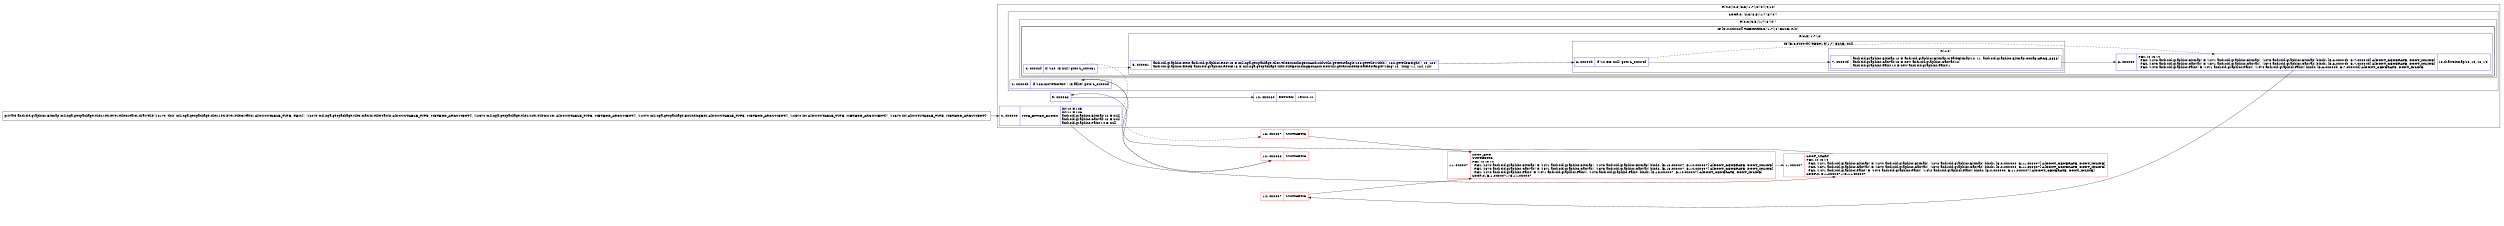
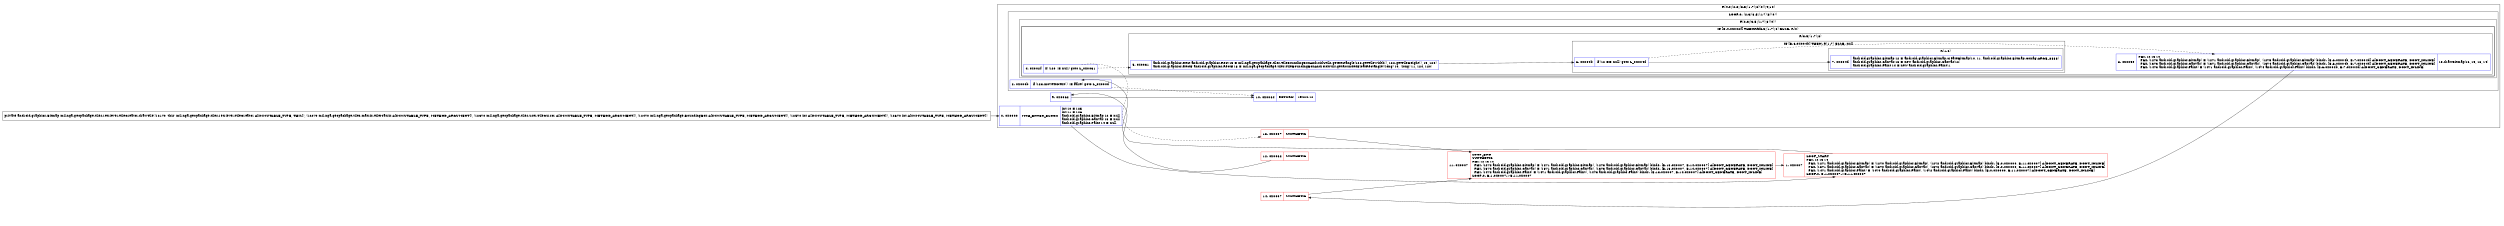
(2087, 62) -> none
(1145, 160) -> (1195, 92)
